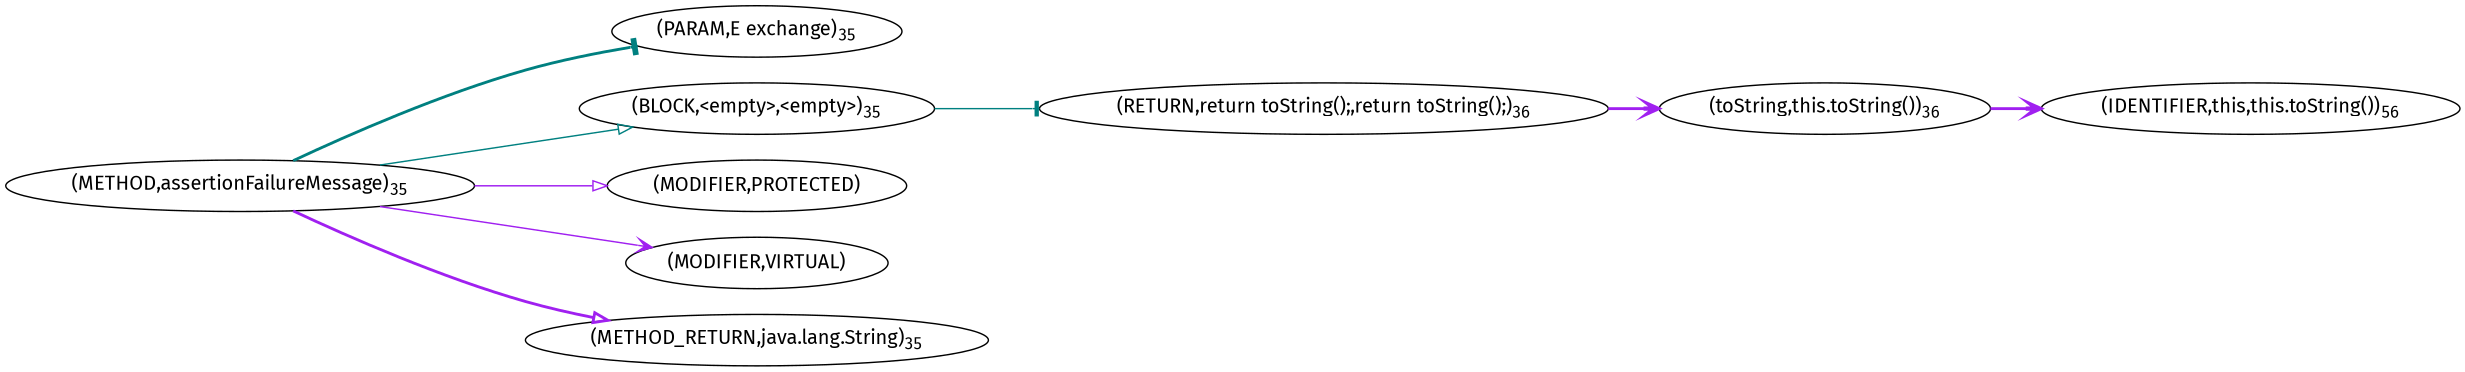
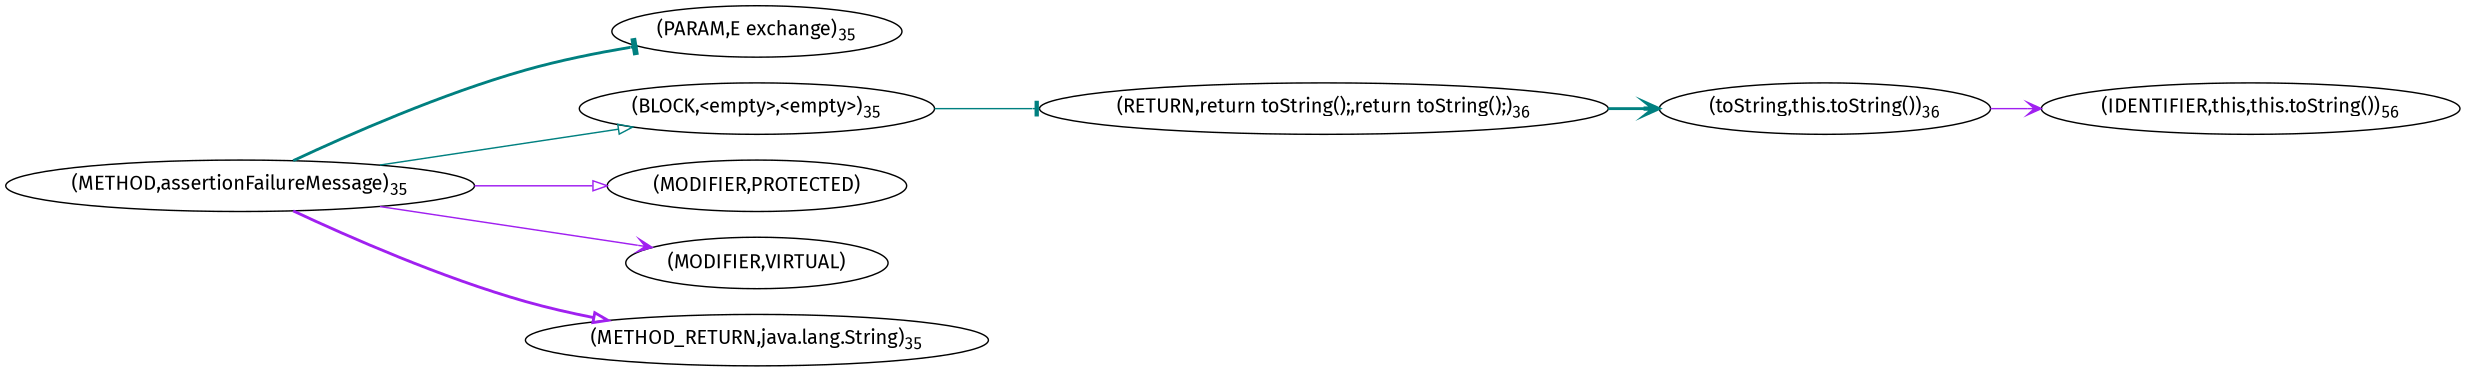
(1626, 109) -> (1626, 109)
(2009, 109) -> (2009, 109)
